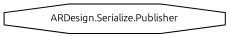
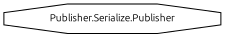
(115, 19) -> (112, 19)
